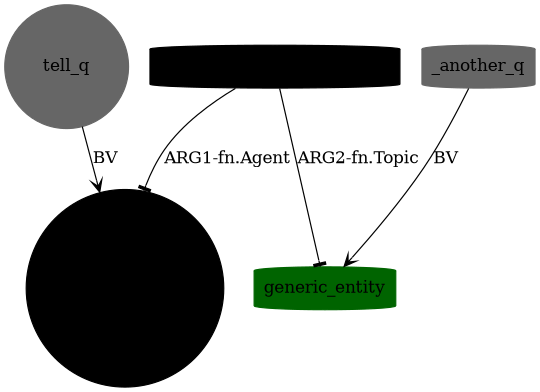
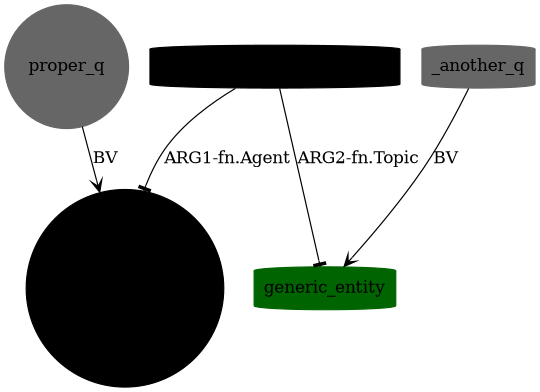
(67, 67) -> (67, 67)
